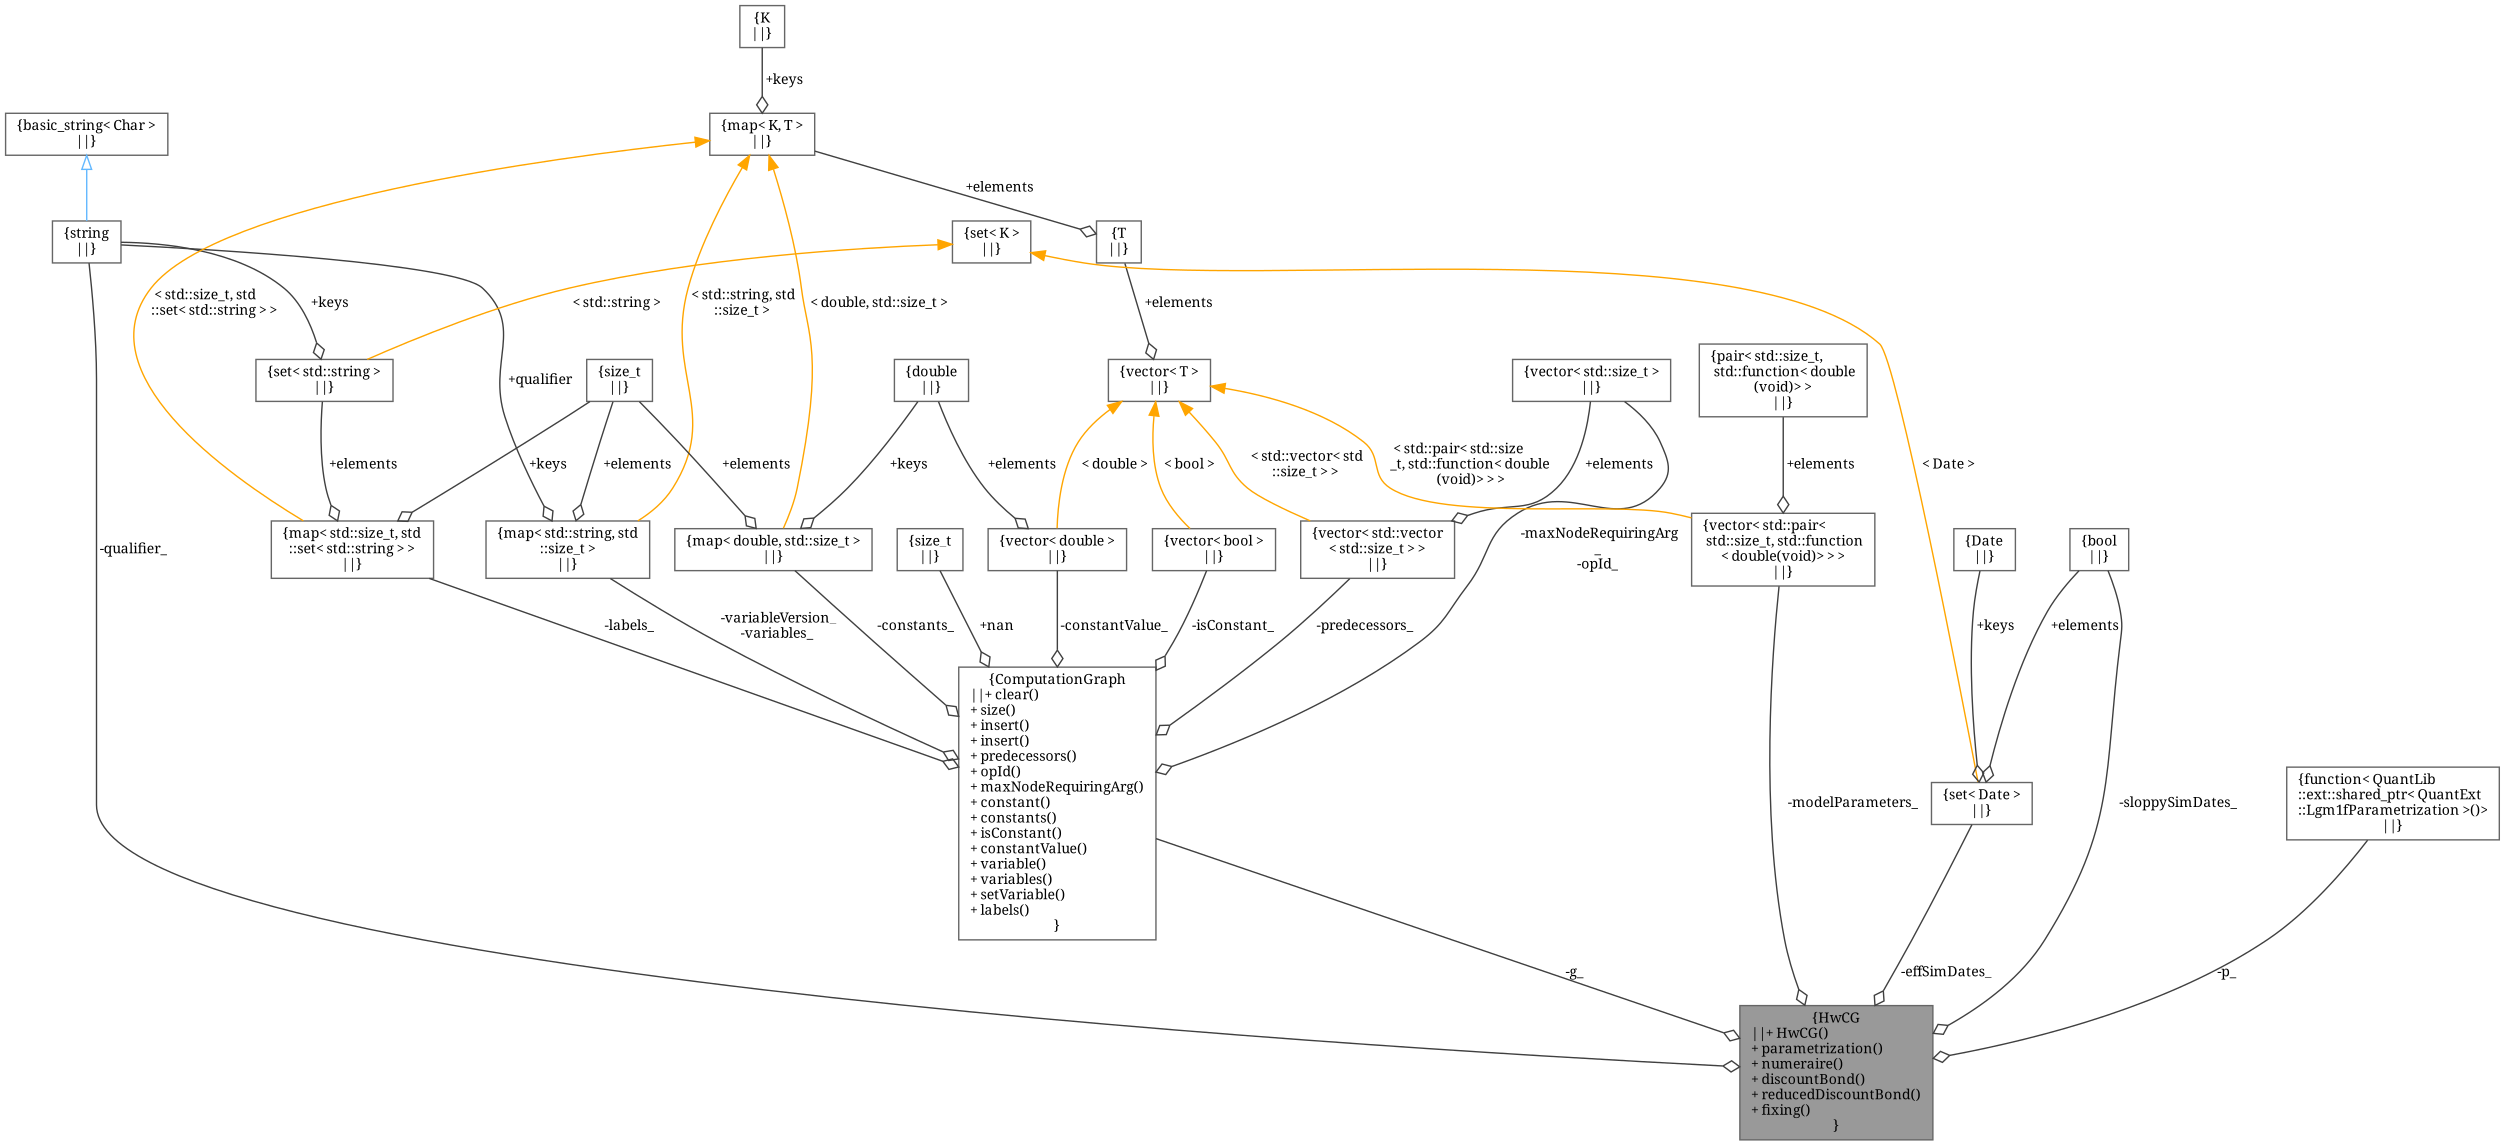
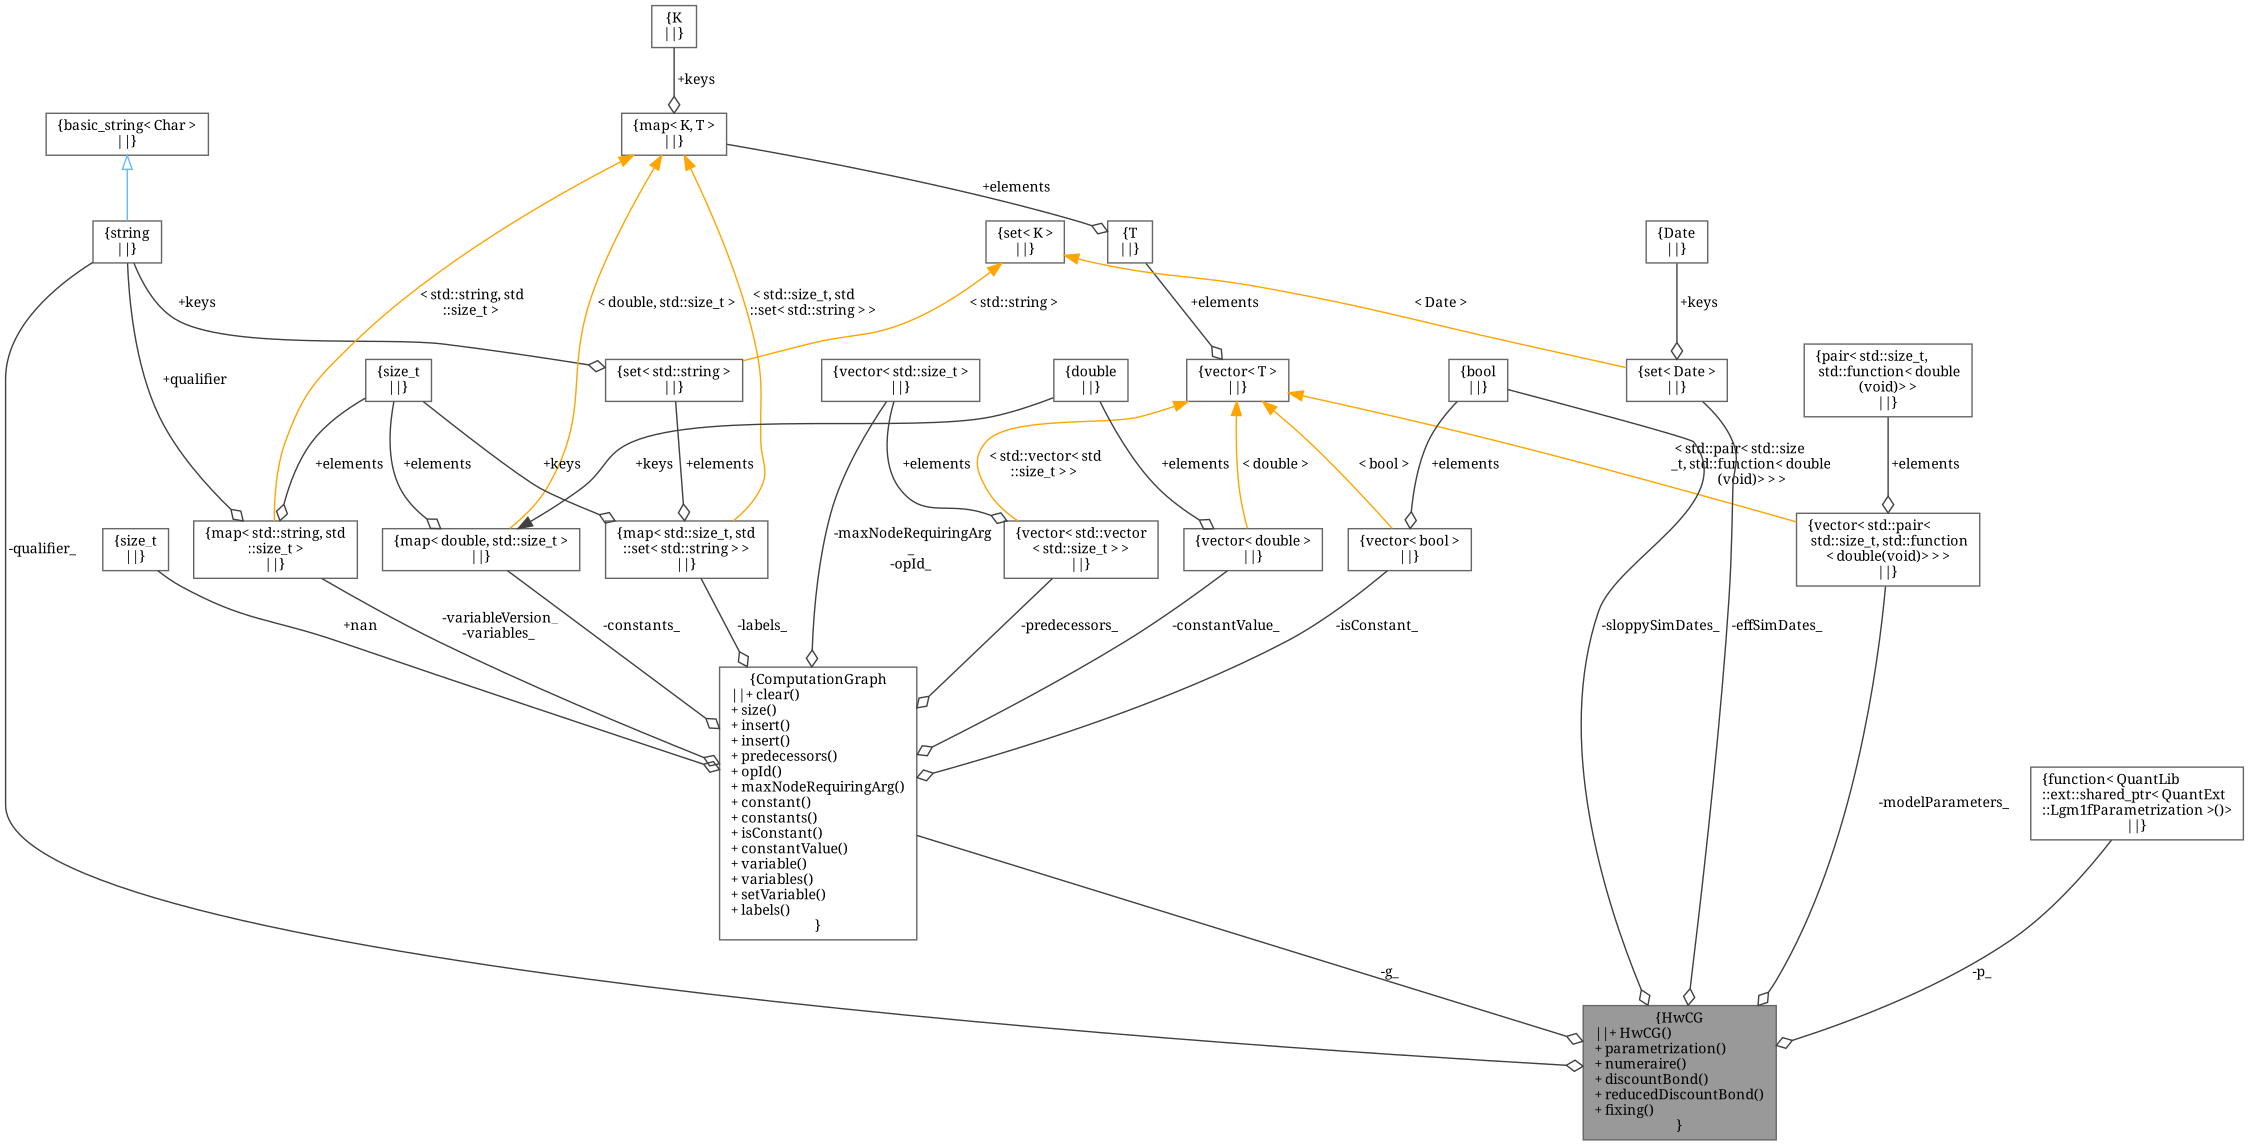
(870, 464) -> (778, 424)
(2023, 663) -> (1424, 452)
